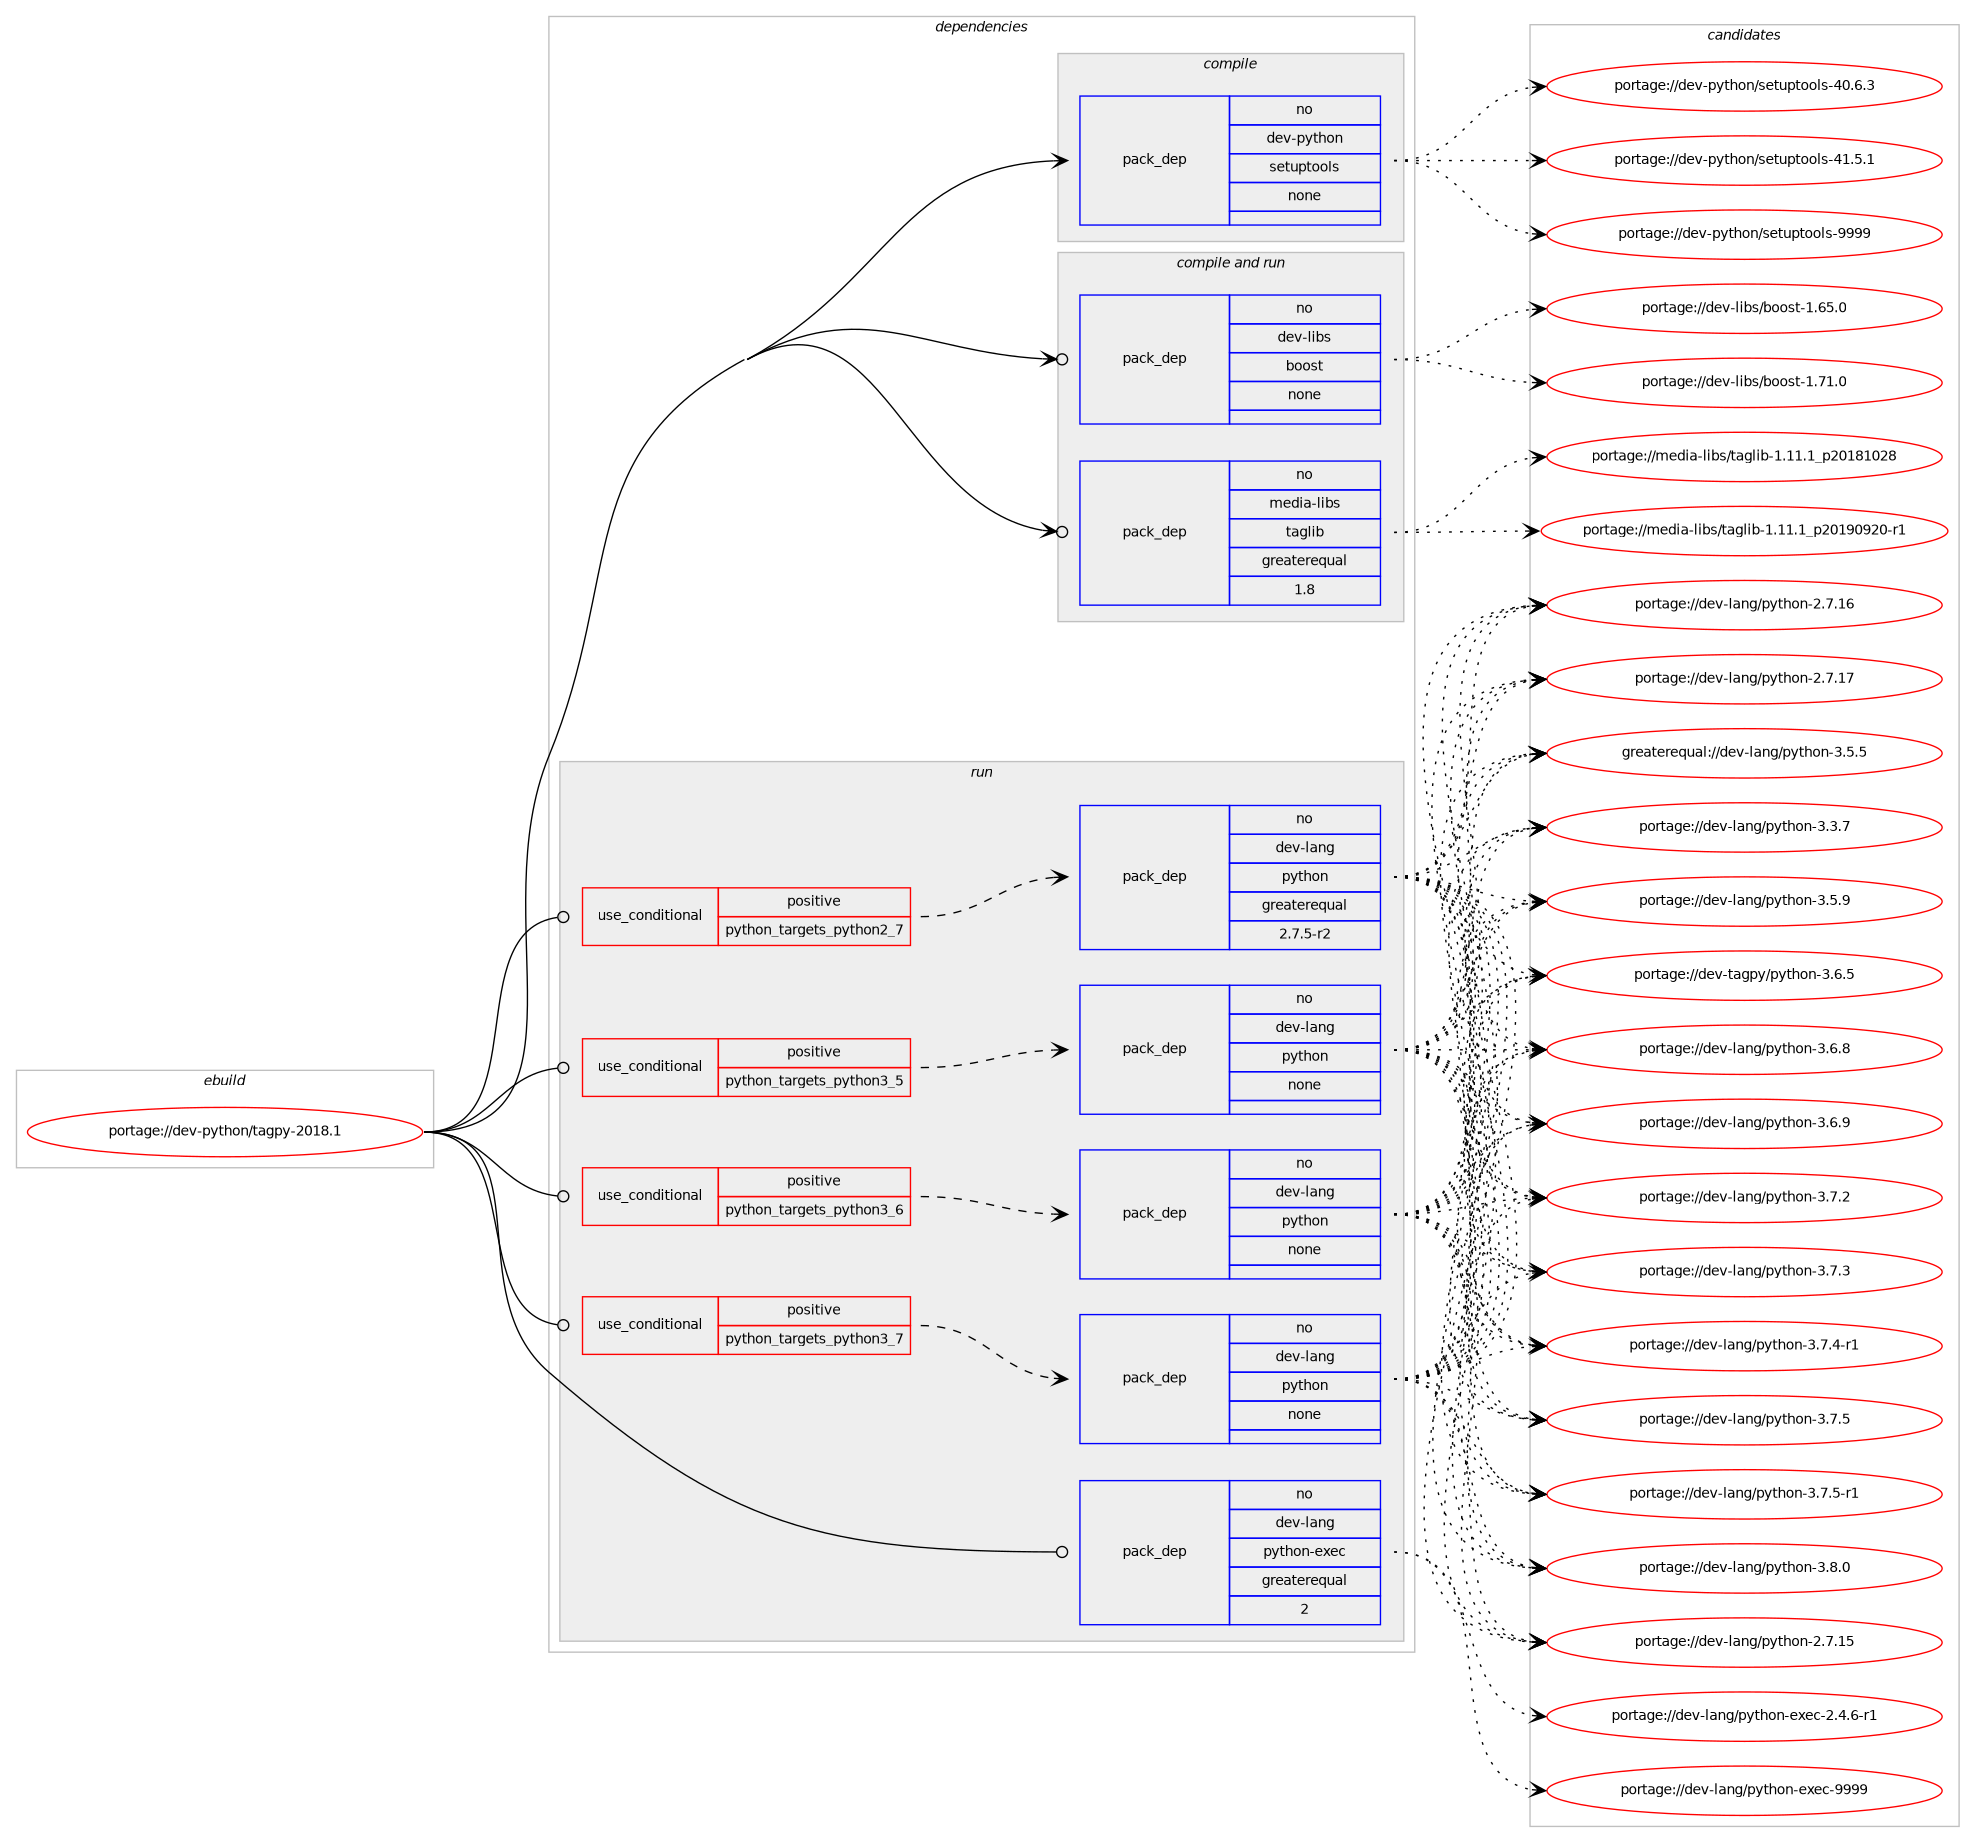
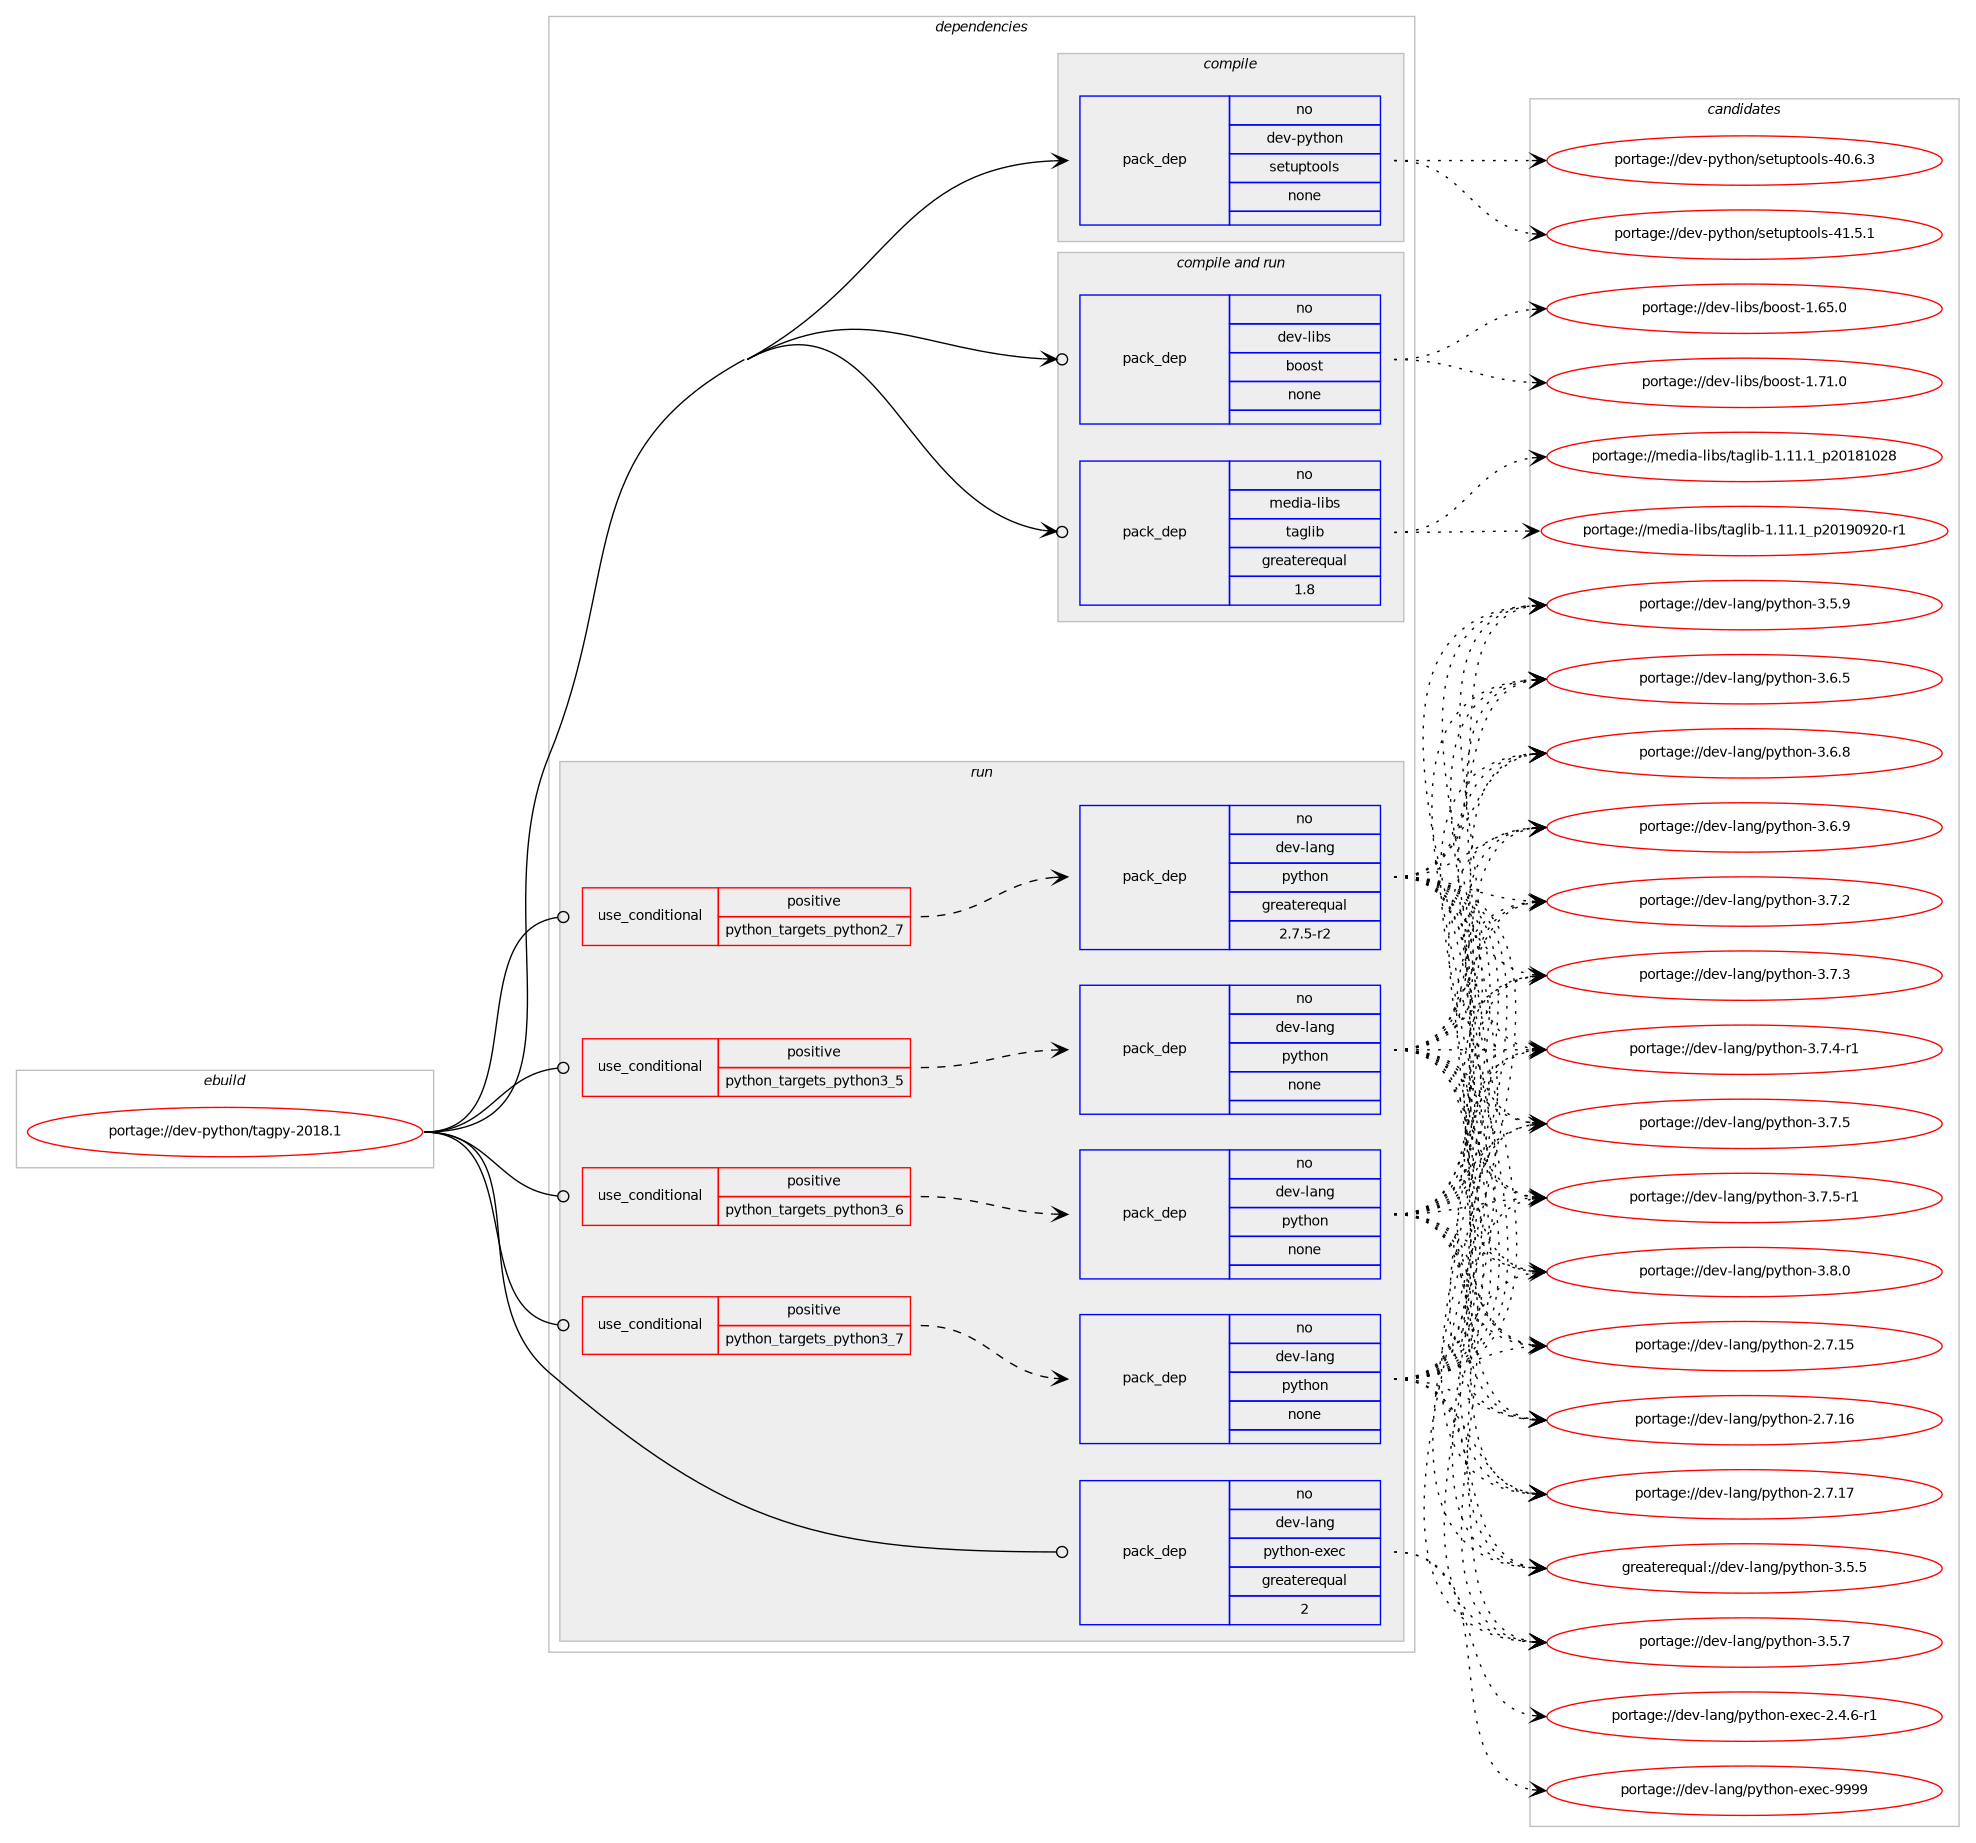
(1745, 235) -> none
(1745, 827) -> (1745, 1643)
(1745, 976) -> (1745, 679)
